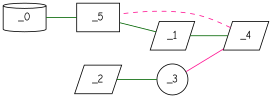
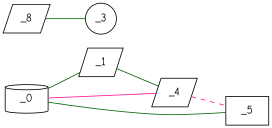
(138, 27) -> (64, 80)
(205, 60) -> (102, 96)
(98, 79) -> (27, 19)
